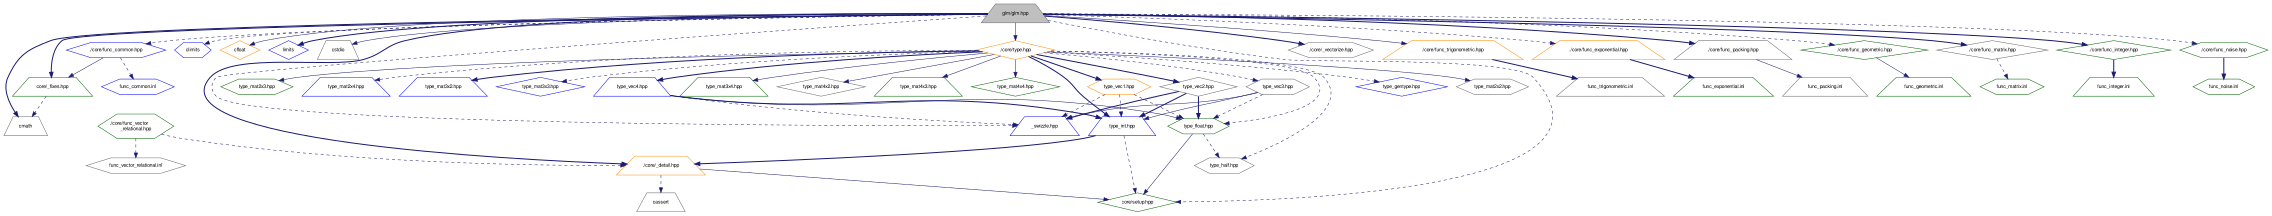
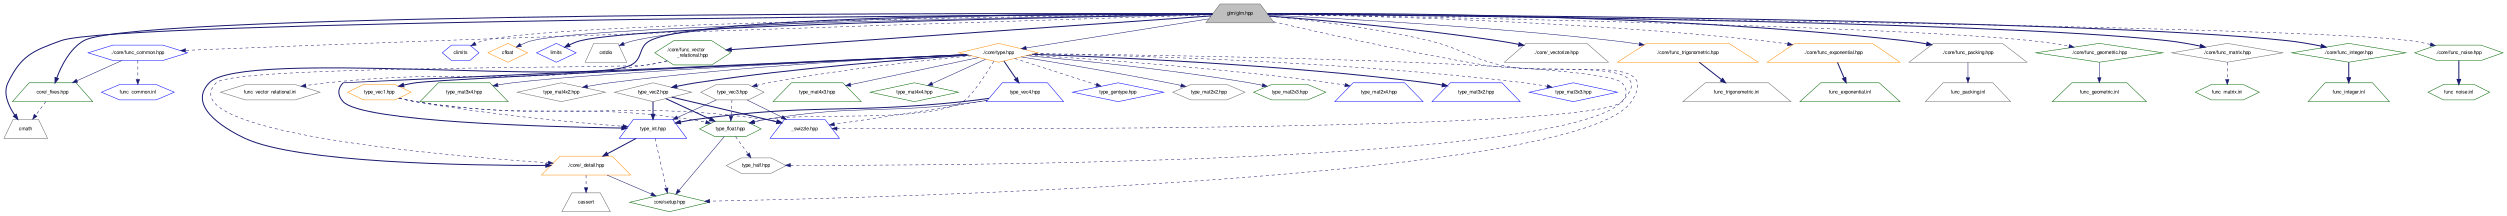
none -> (971, 33)
(1331, 50) -> (1556, 53)
